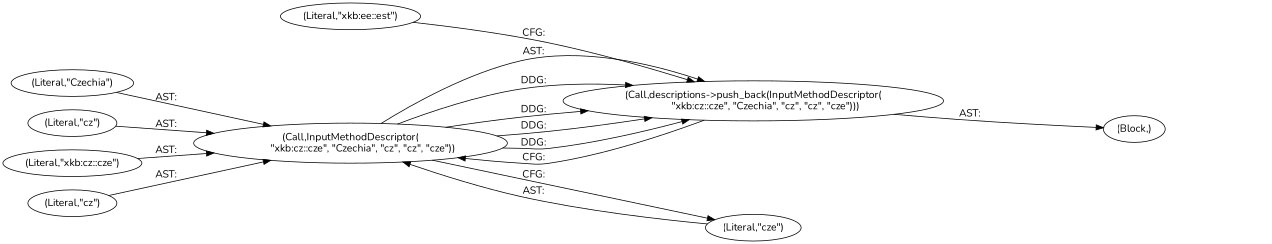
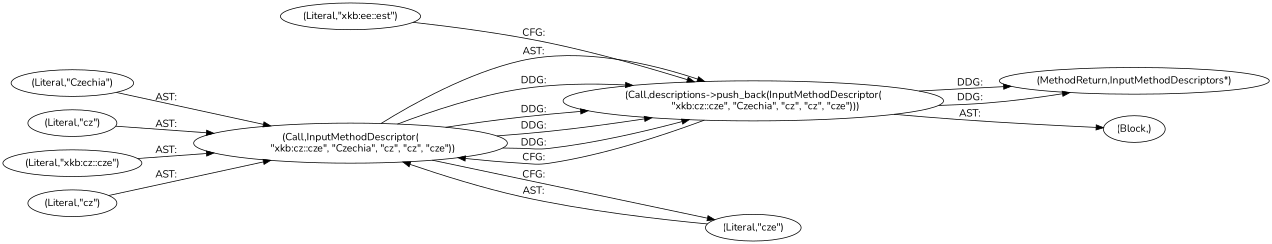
none -> (1134, 81)
